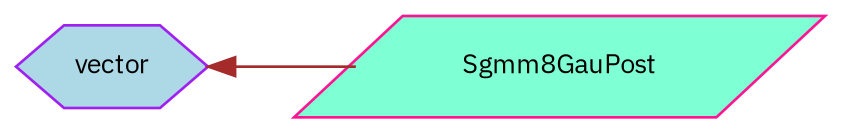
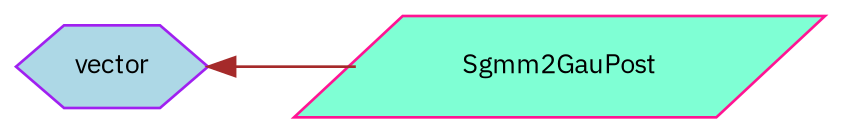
(560, 67) -> (560, 67)
